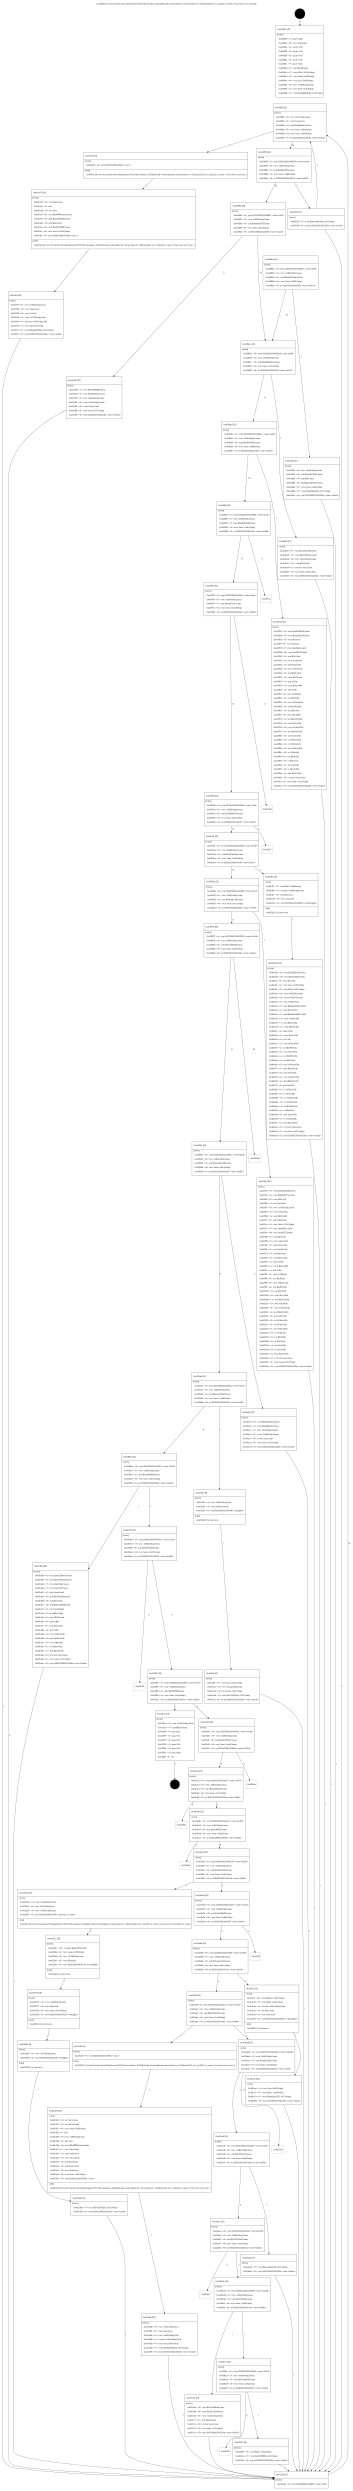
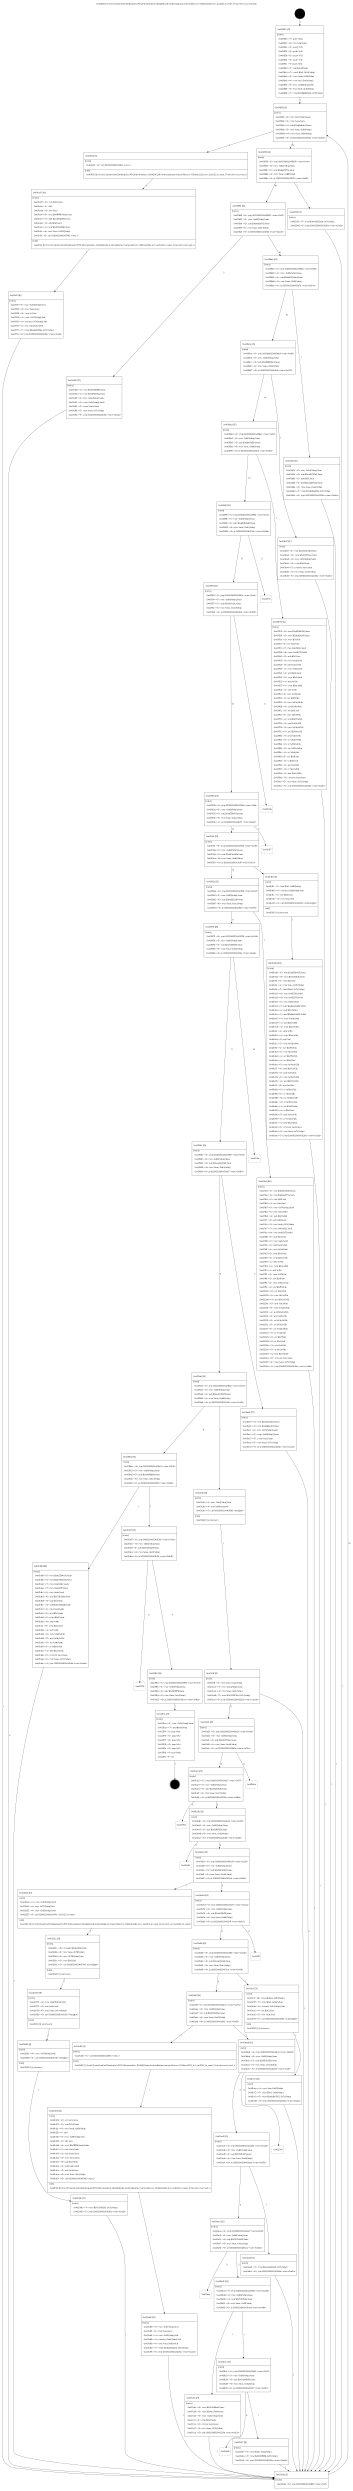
(316, 175) -> (300, 100)
(259, 288) -> (274, 245)
(200, 1711) -> (230, 1710)
